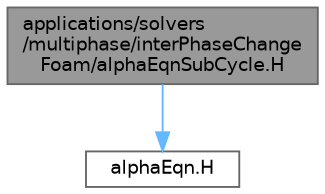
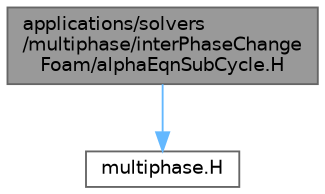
(163, 169) -> (163, 169)
